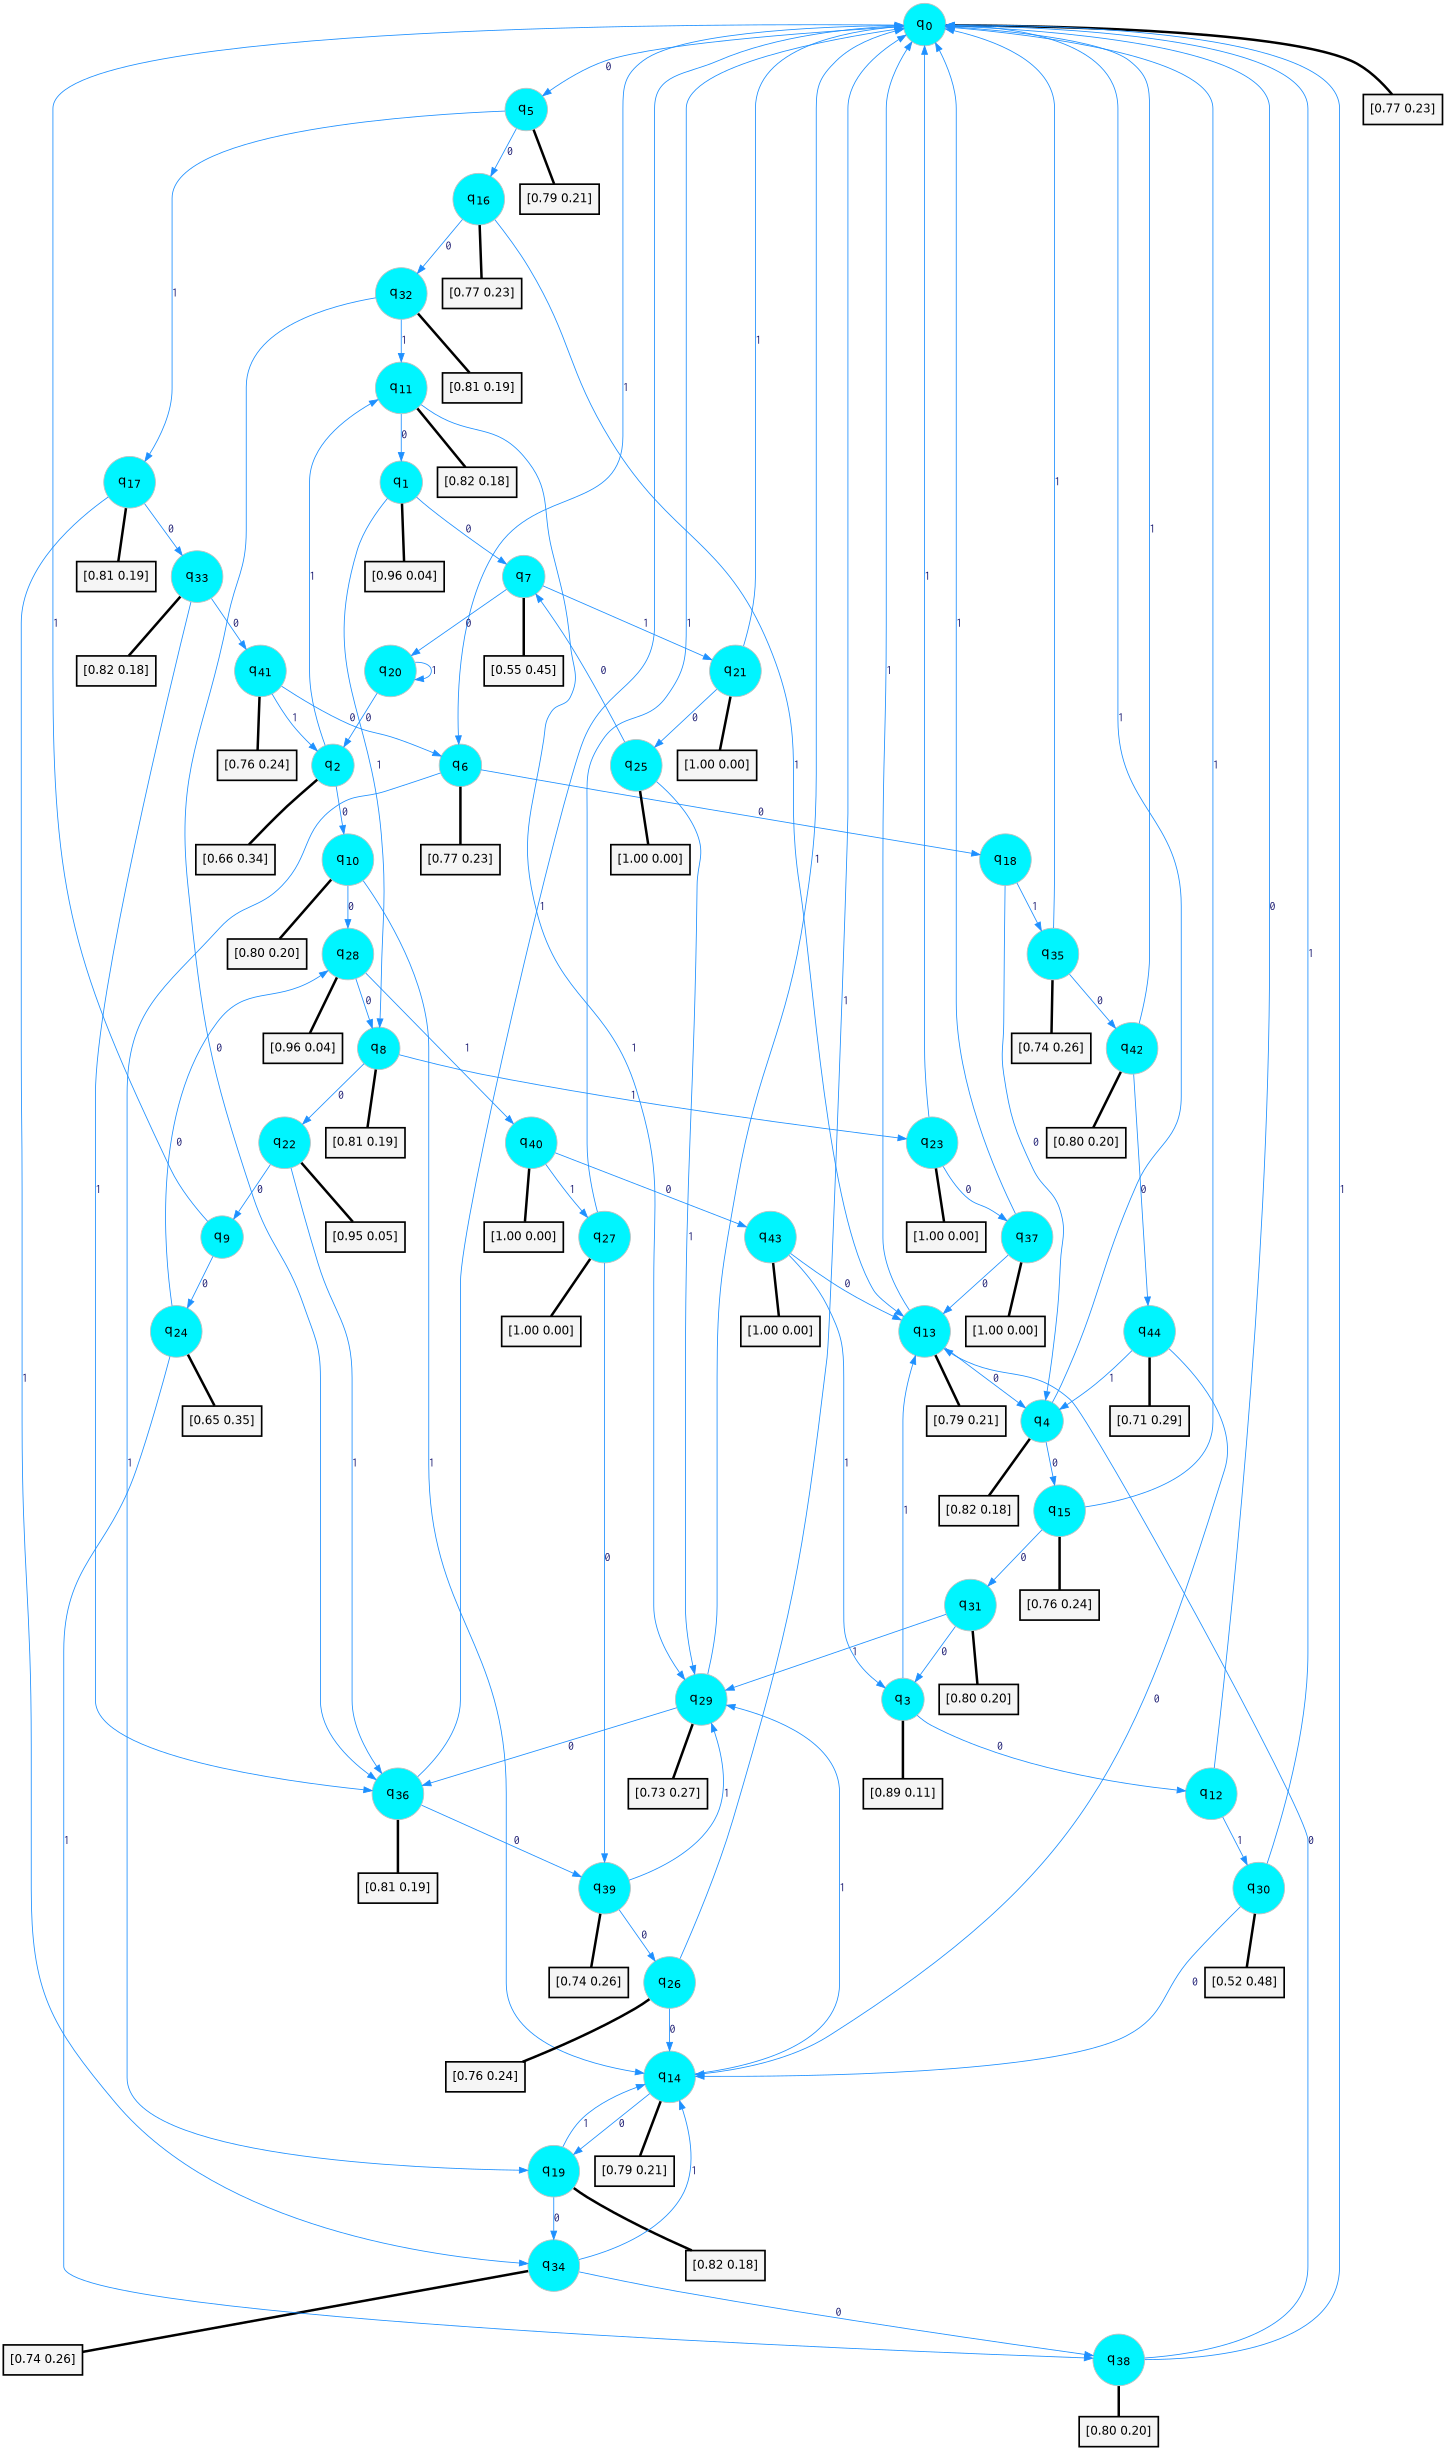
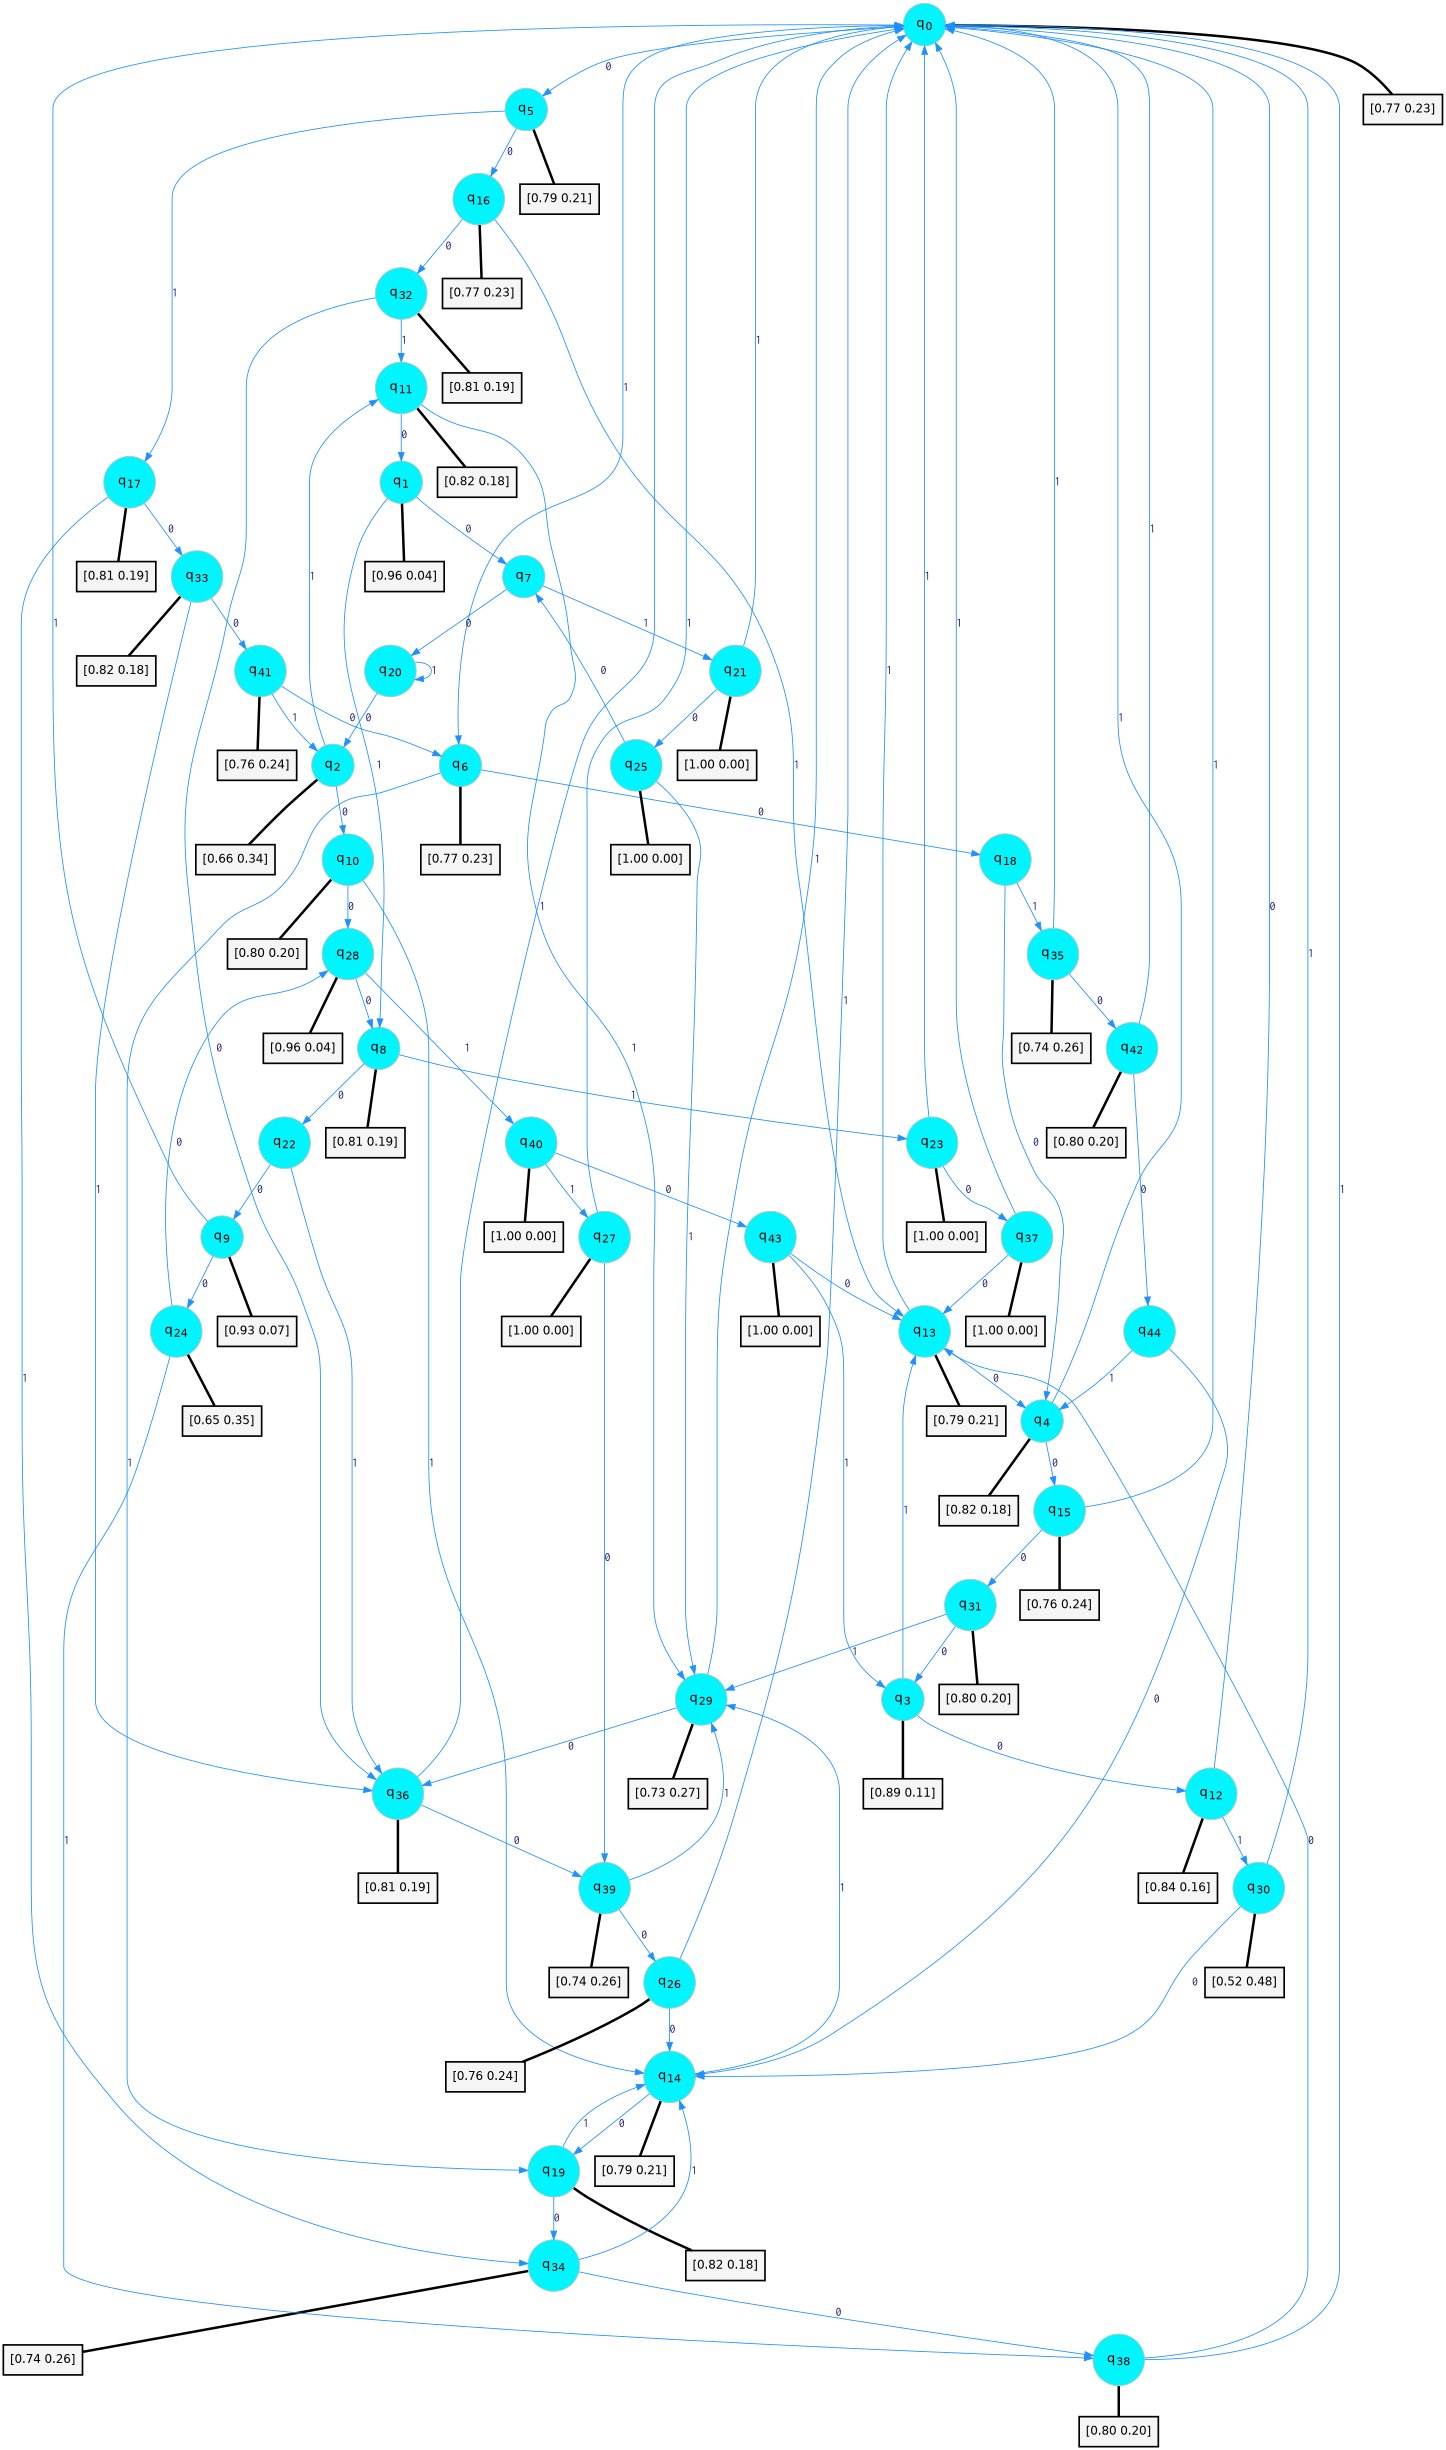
(524, 671) -> none
(365, 1237) -> none
none -> (257, 1331)
(1150, 1421) -> none
none -> (1178, 1888)
